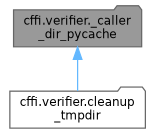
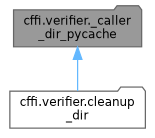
(78, 110) -> (78, 110)
